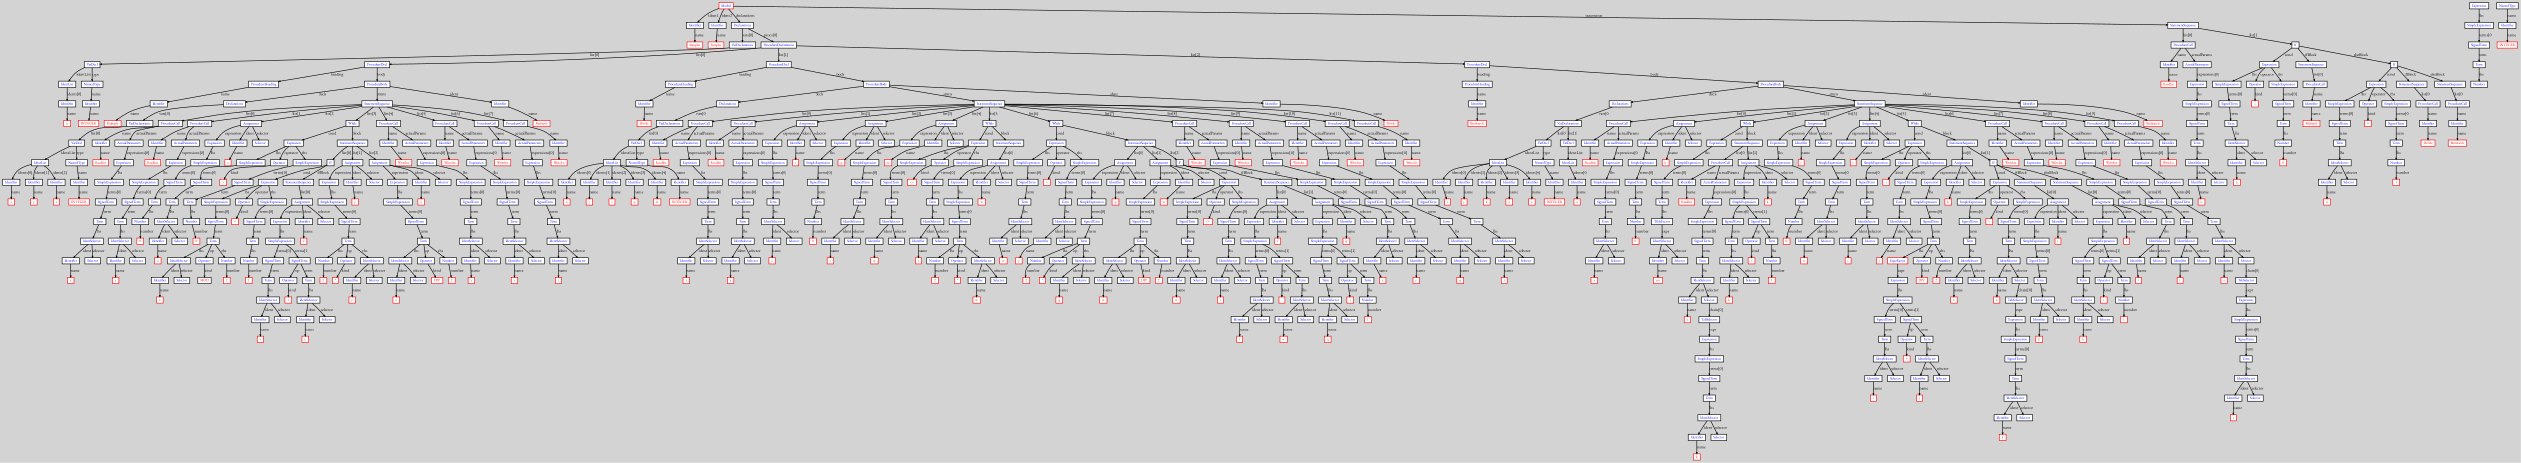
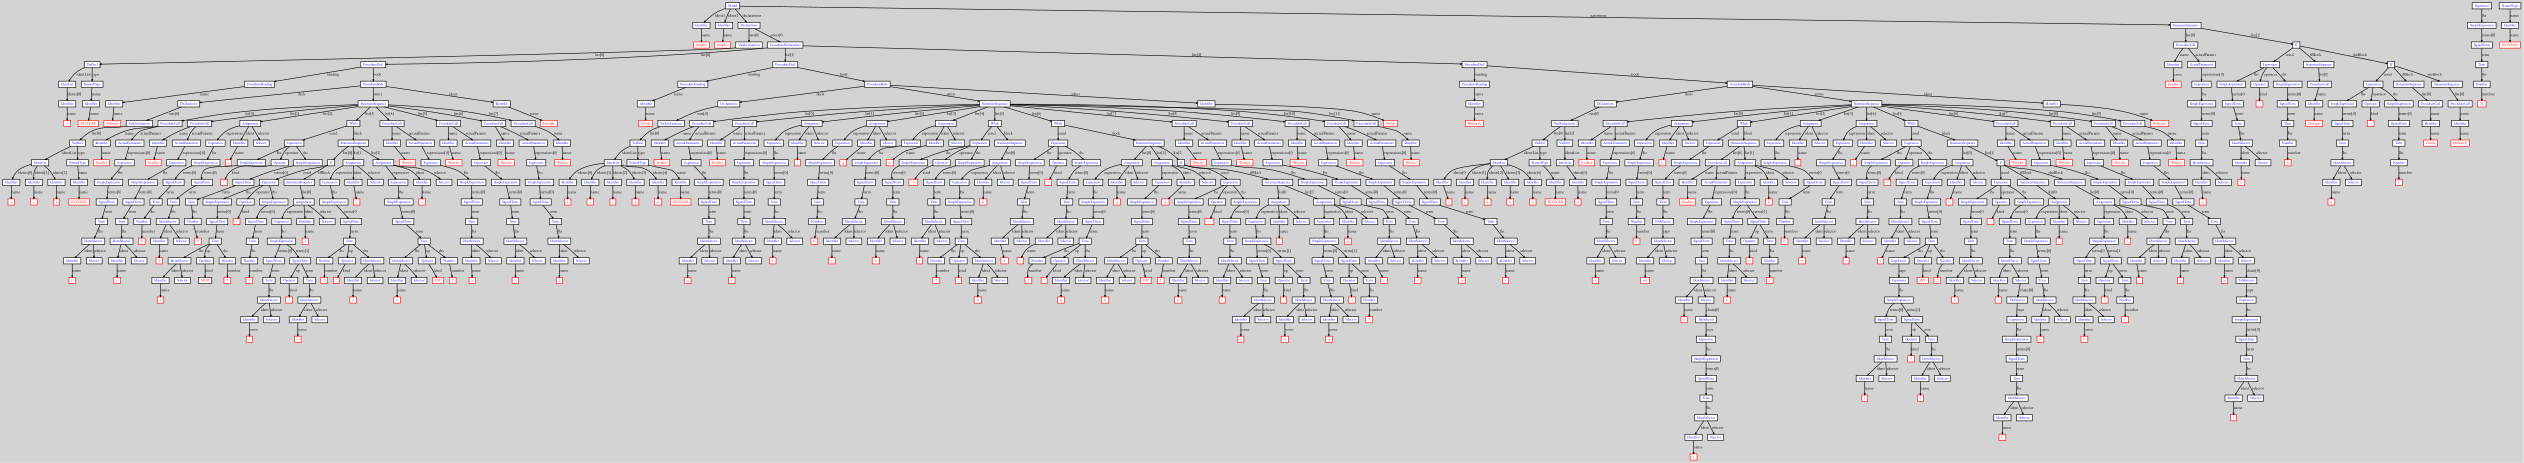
(726, 6) -> (733, 6)
none -> (2482, 104)
(1898, 261) -> (1899, 261)
